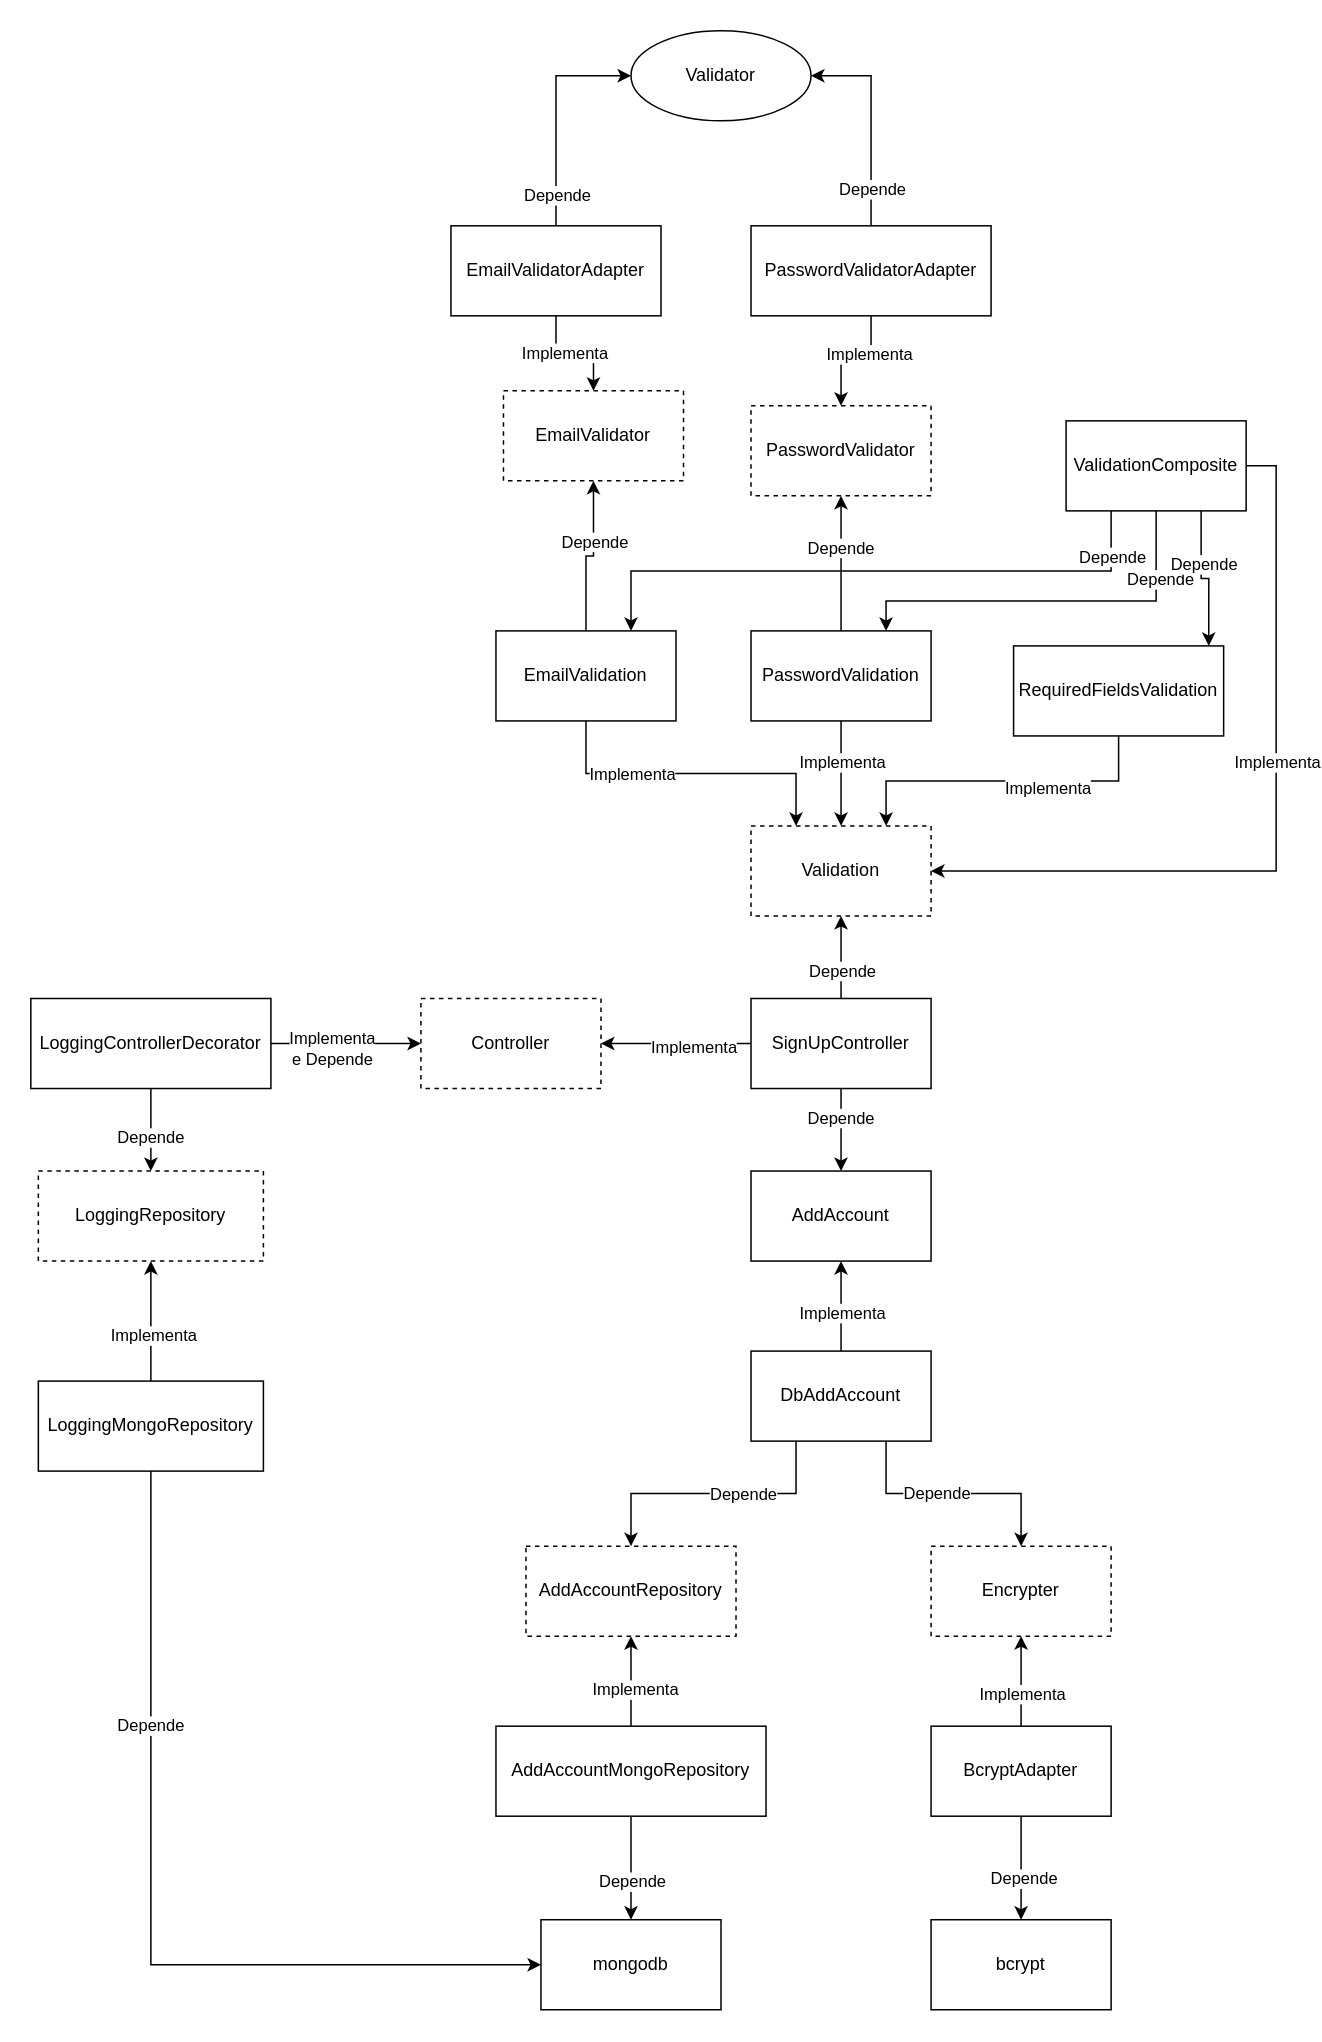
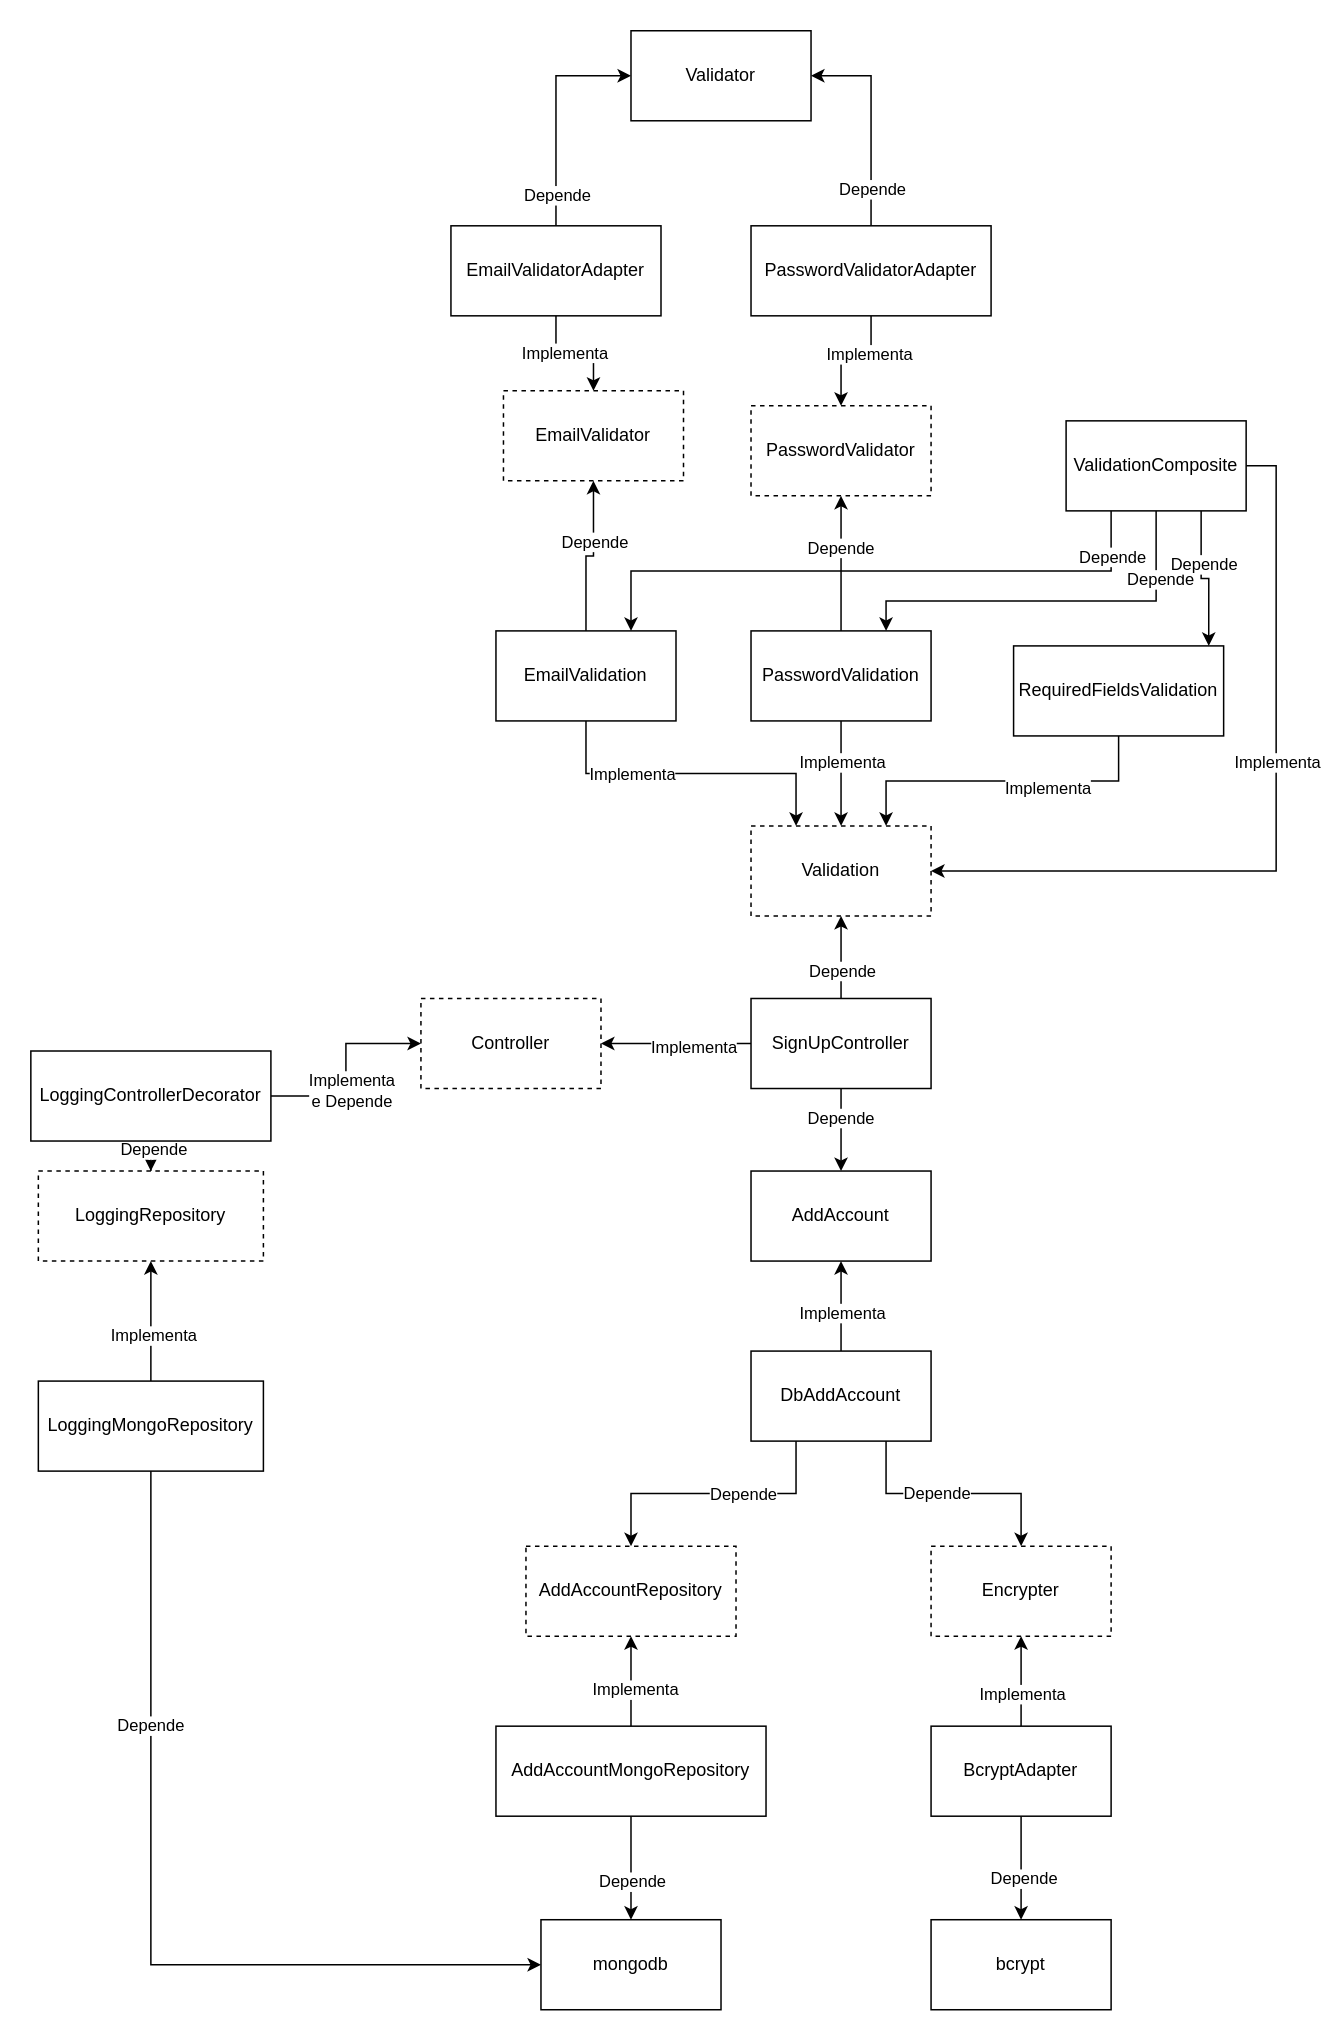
(721, 76) -> (721, 76)
(151, 1043) -> (151, 1096)
